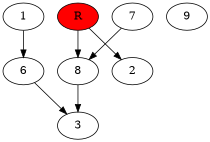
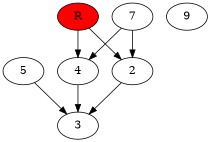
(23, 17) -> none
none -> (132, 40)
(23, 71) -> (23, 71)
(78, 71) -> (78, 71)
none -> (108, 96)
